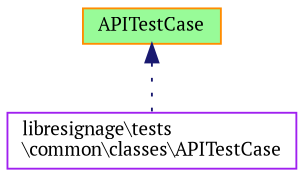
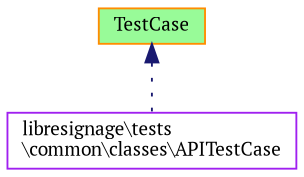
(152, 26) -> (152, 26)
